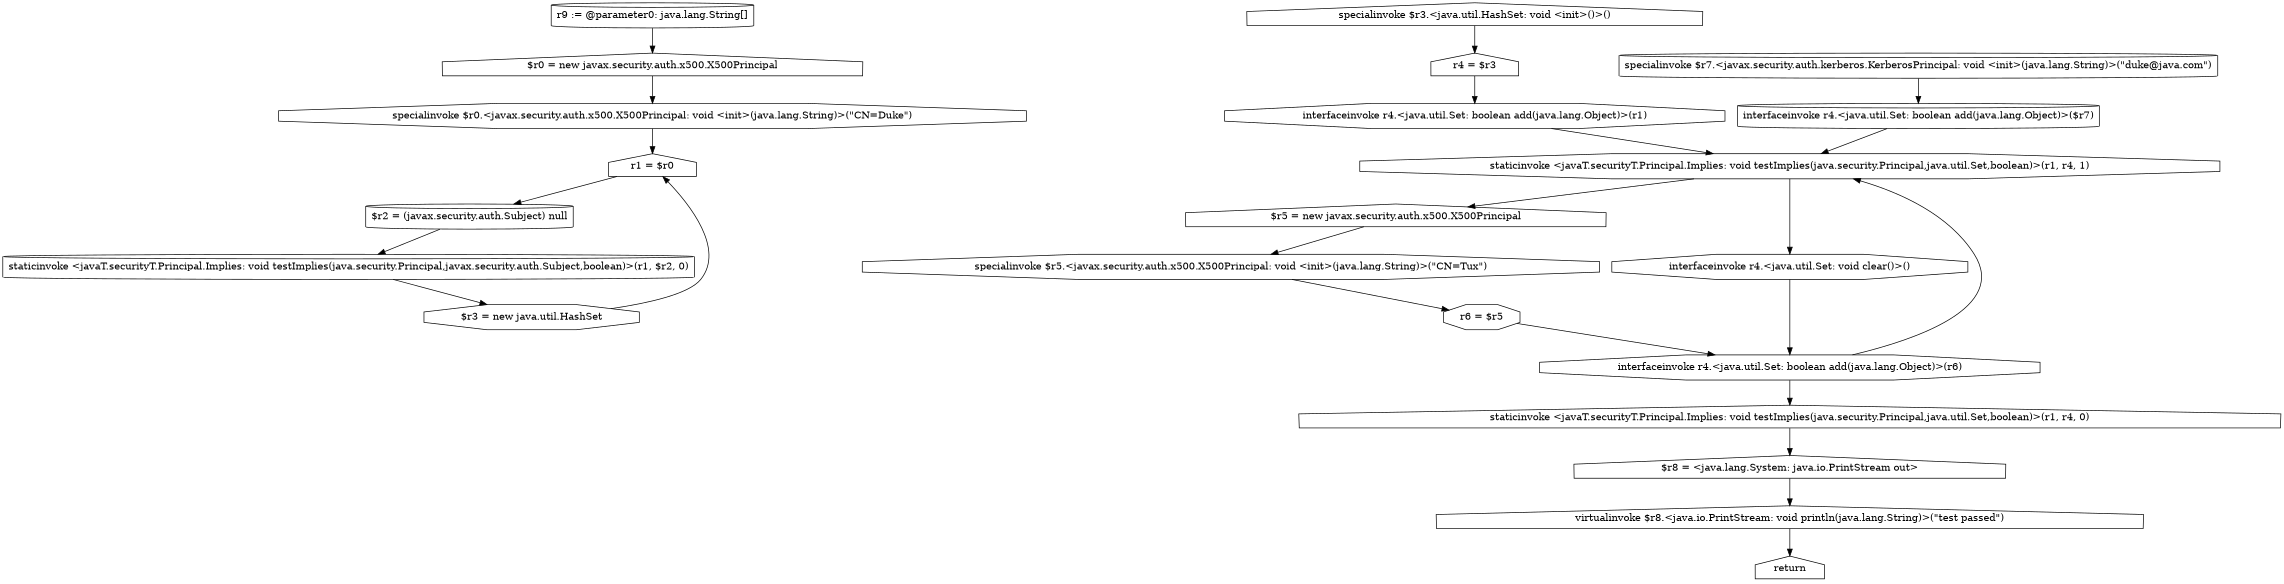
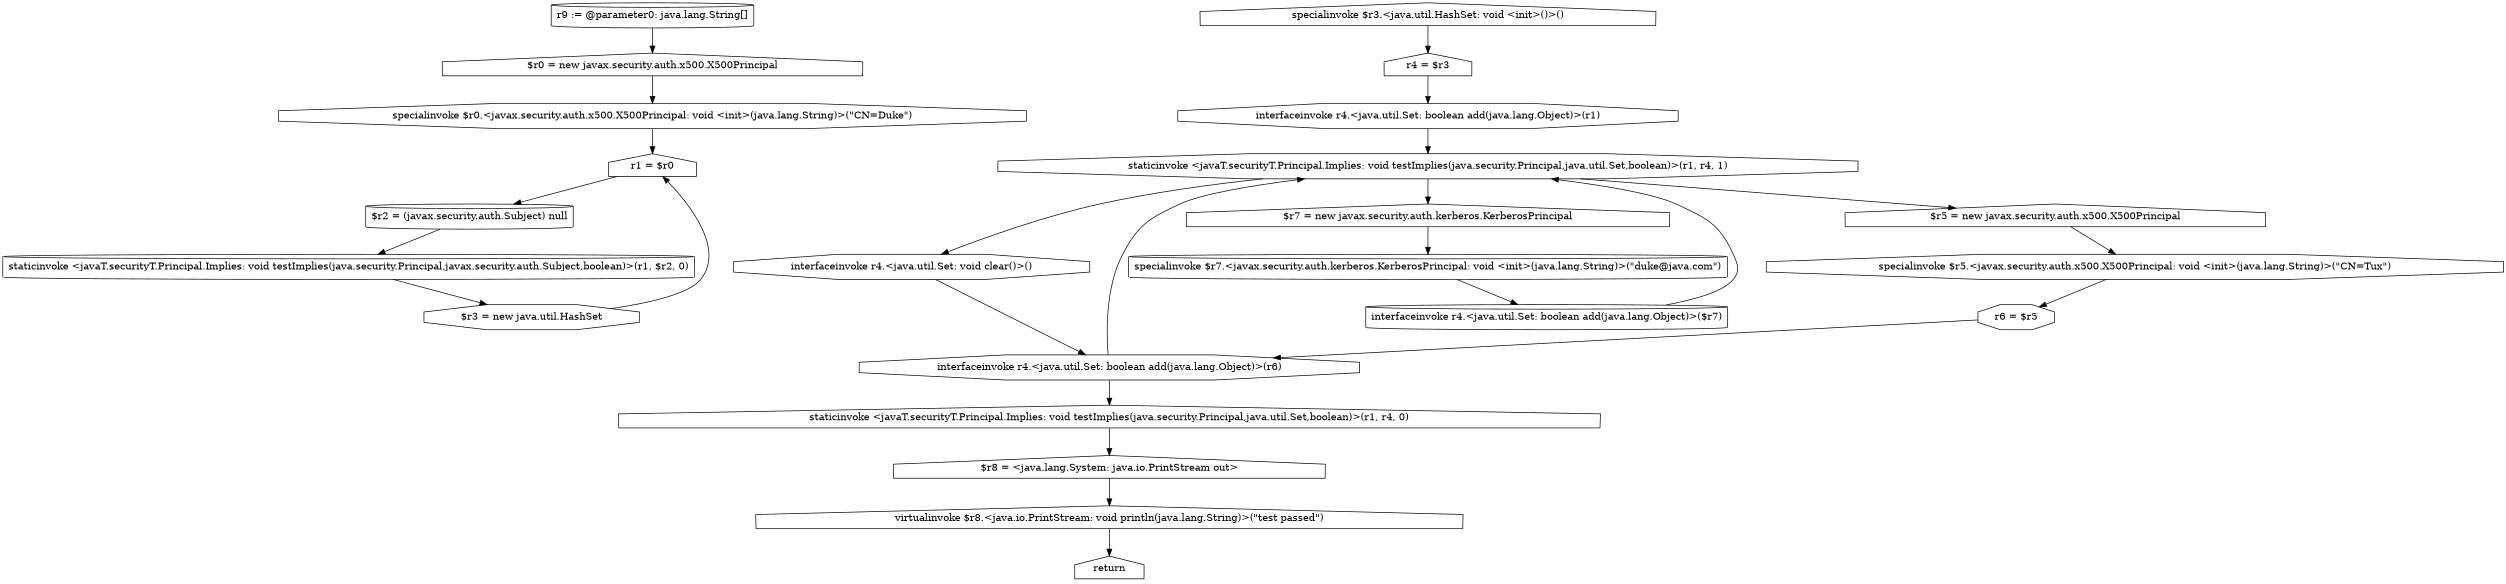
none -> (1428, 217)
